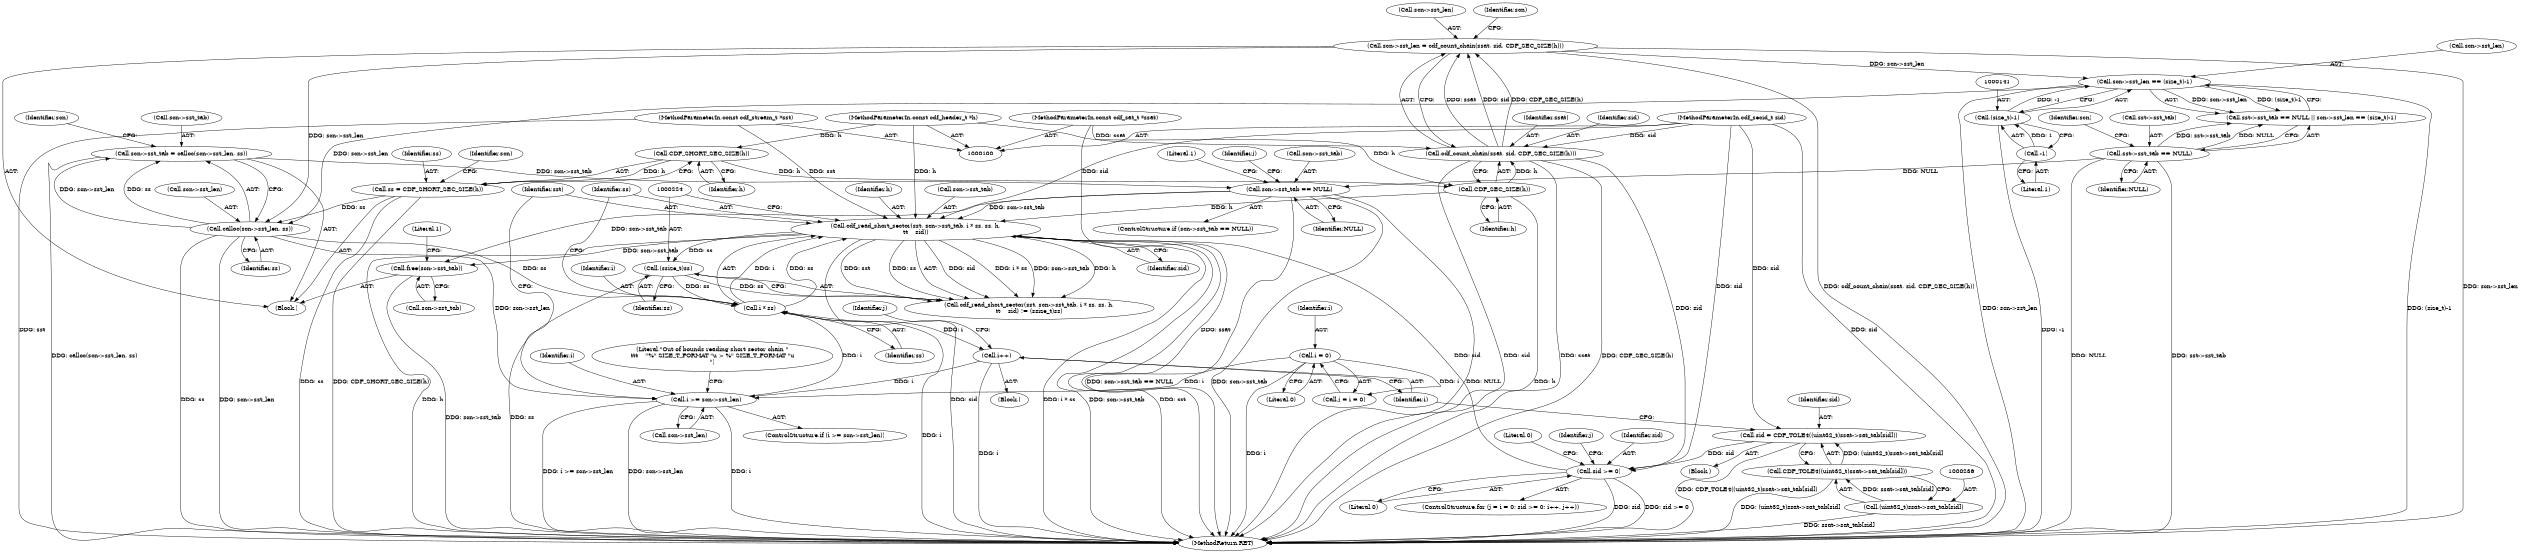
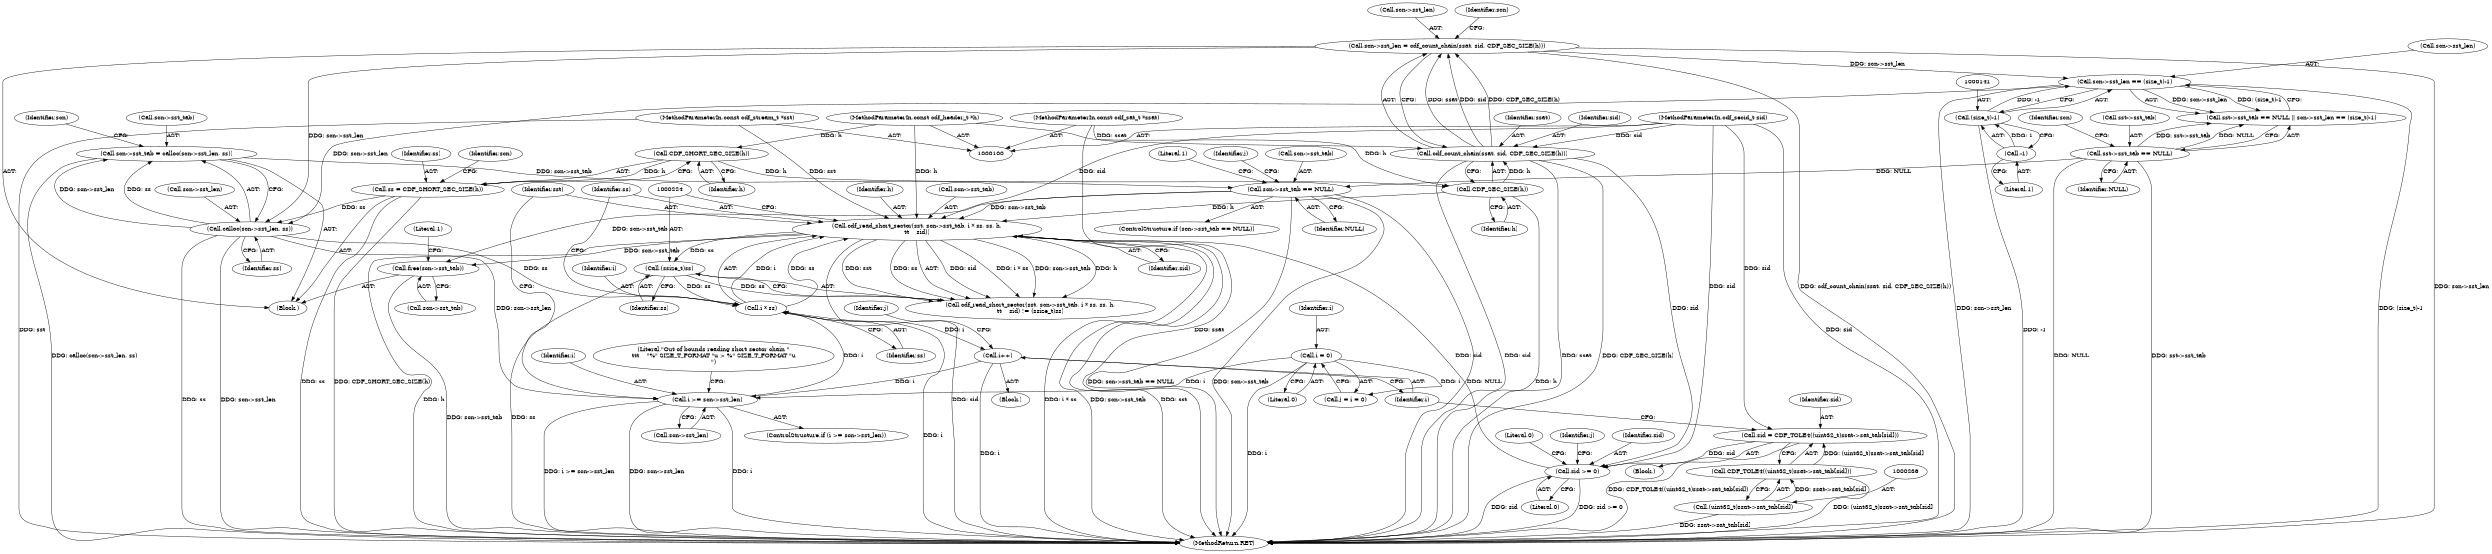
(1501, 508) -> none
